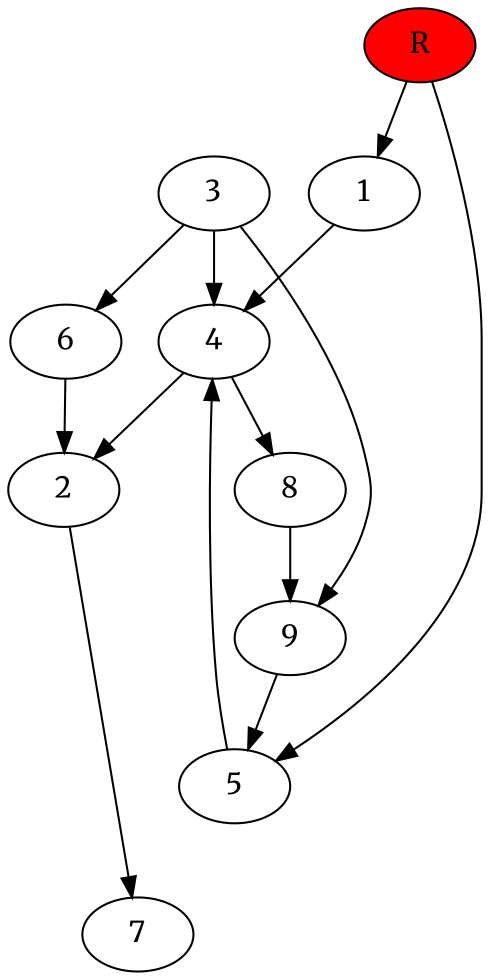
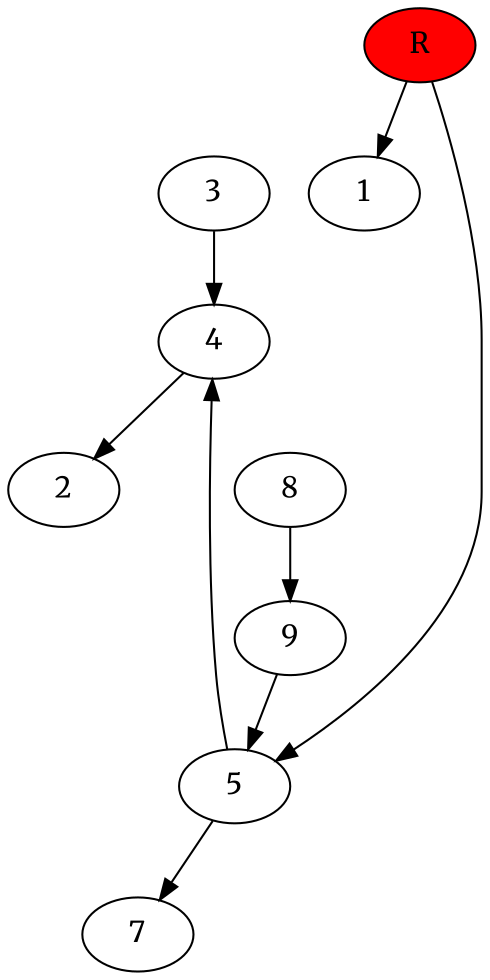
(297, 260) -> none
(66, 342) -> none
(346, 399) -> none
(247, 407) -> none
(99, 702) -> (192, 852)
